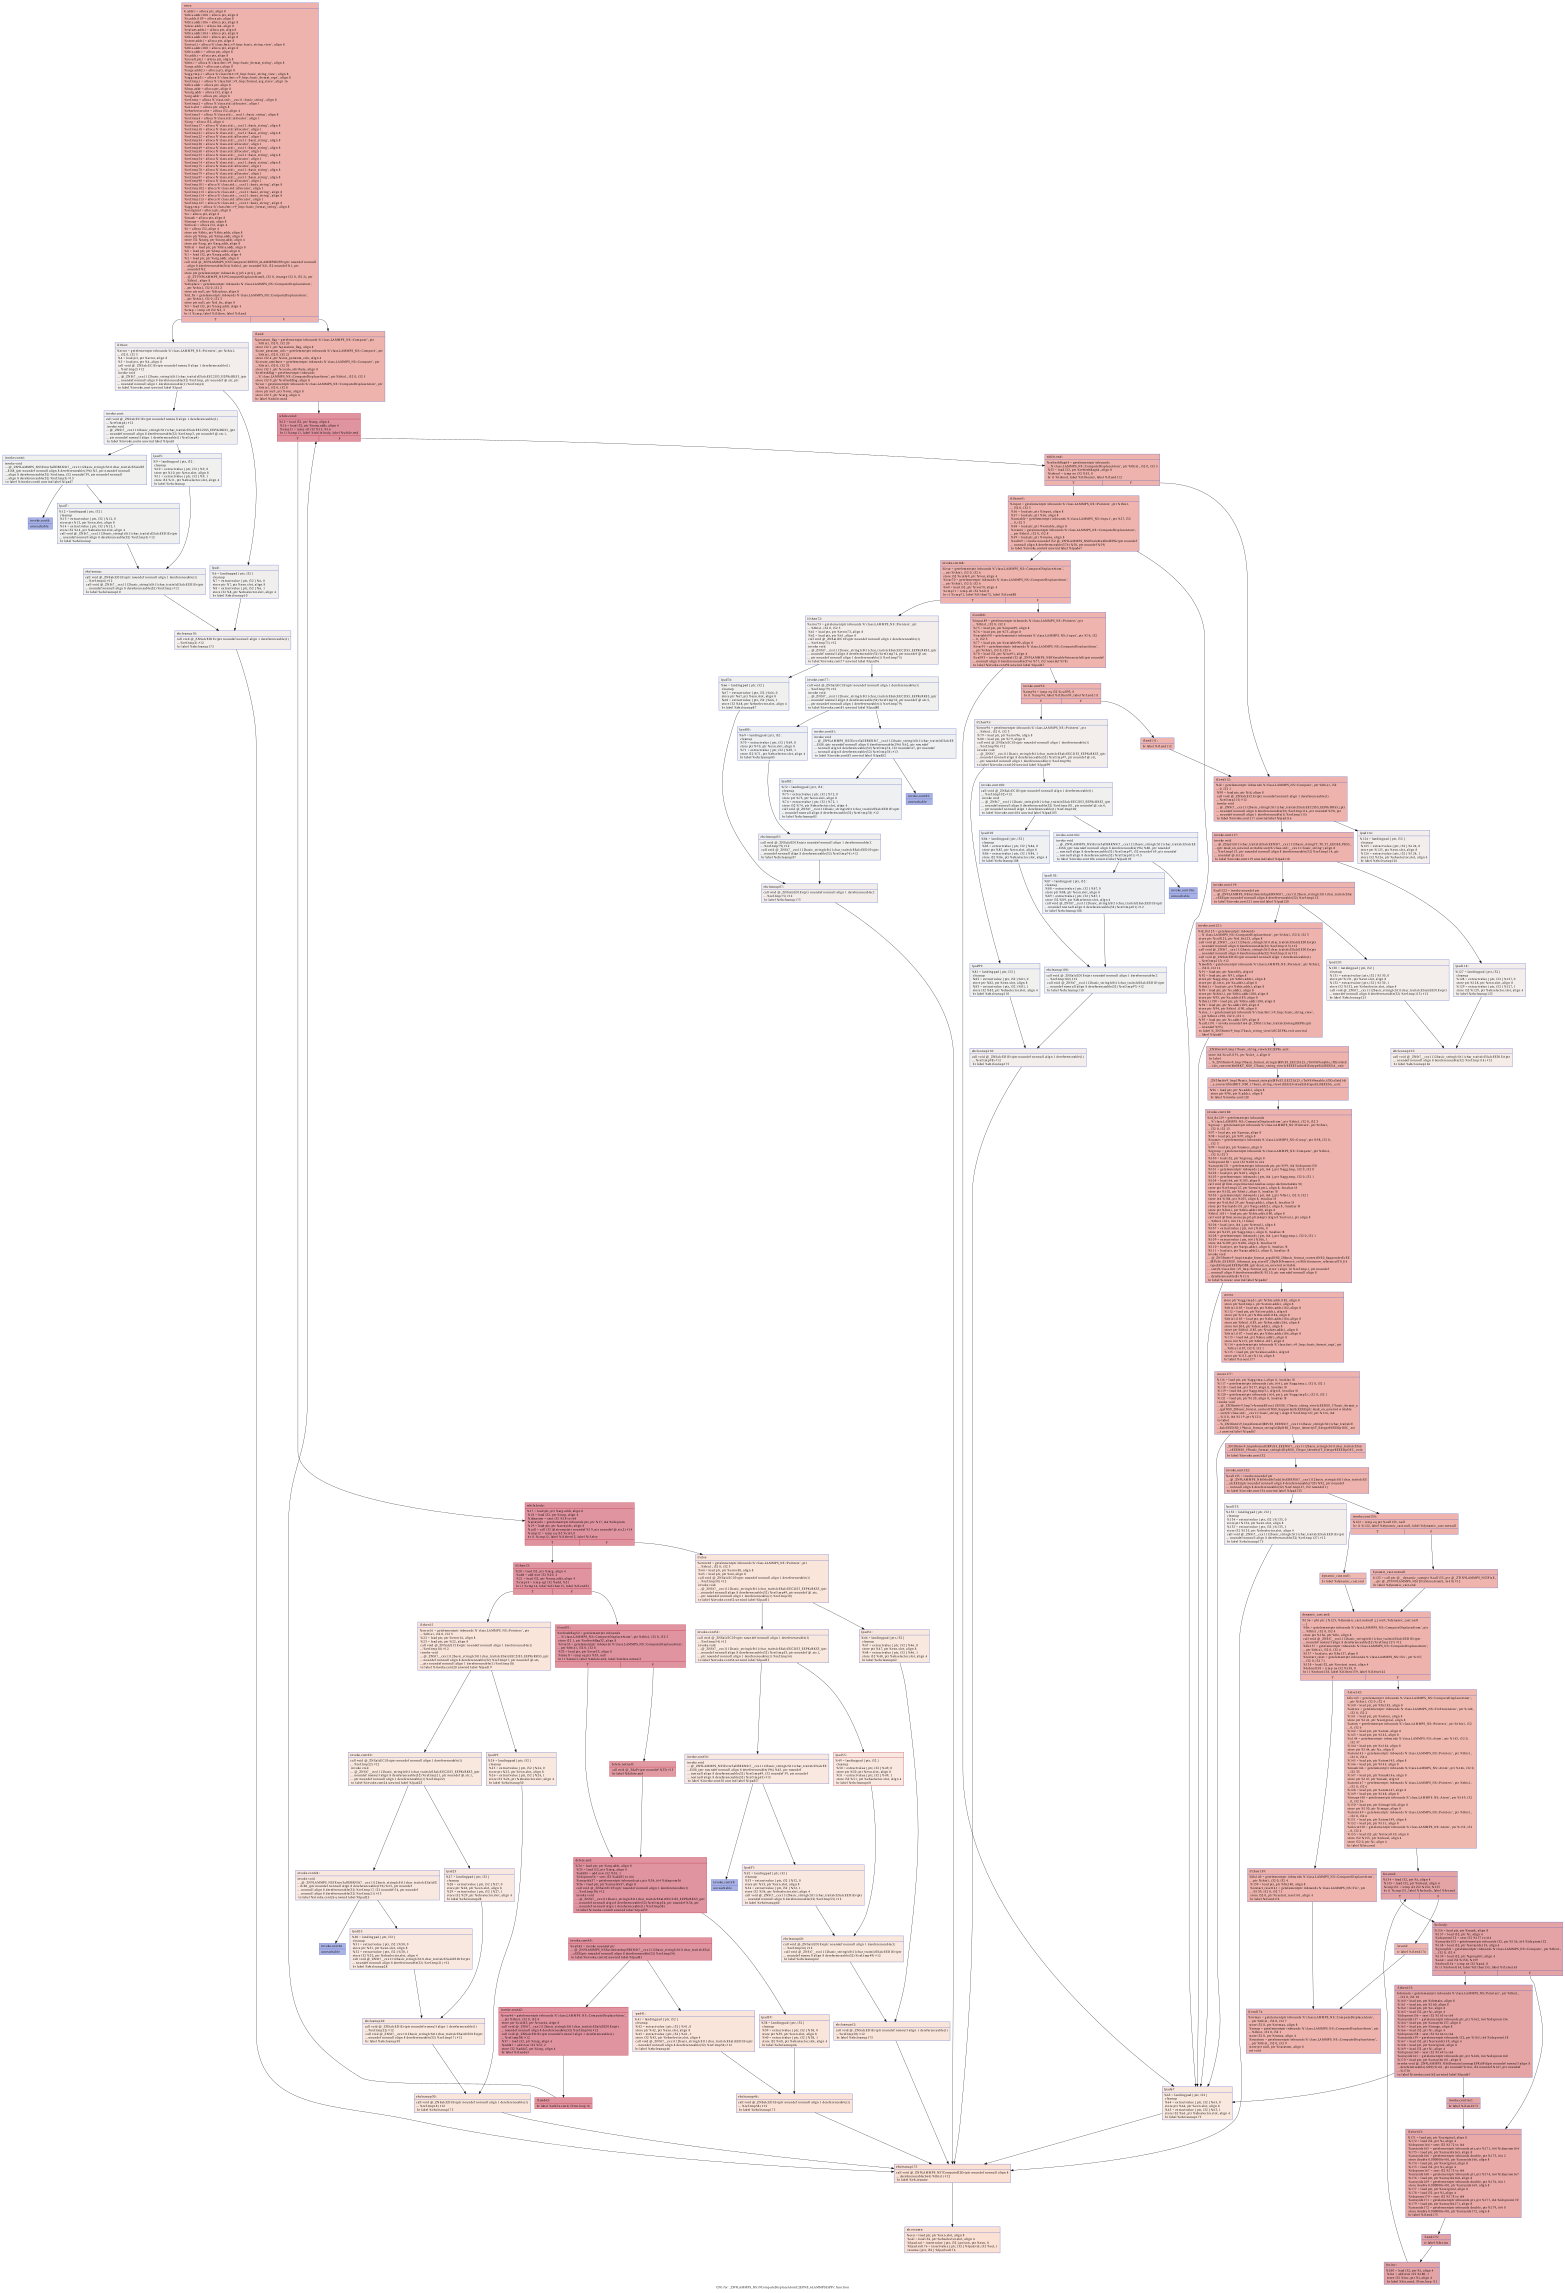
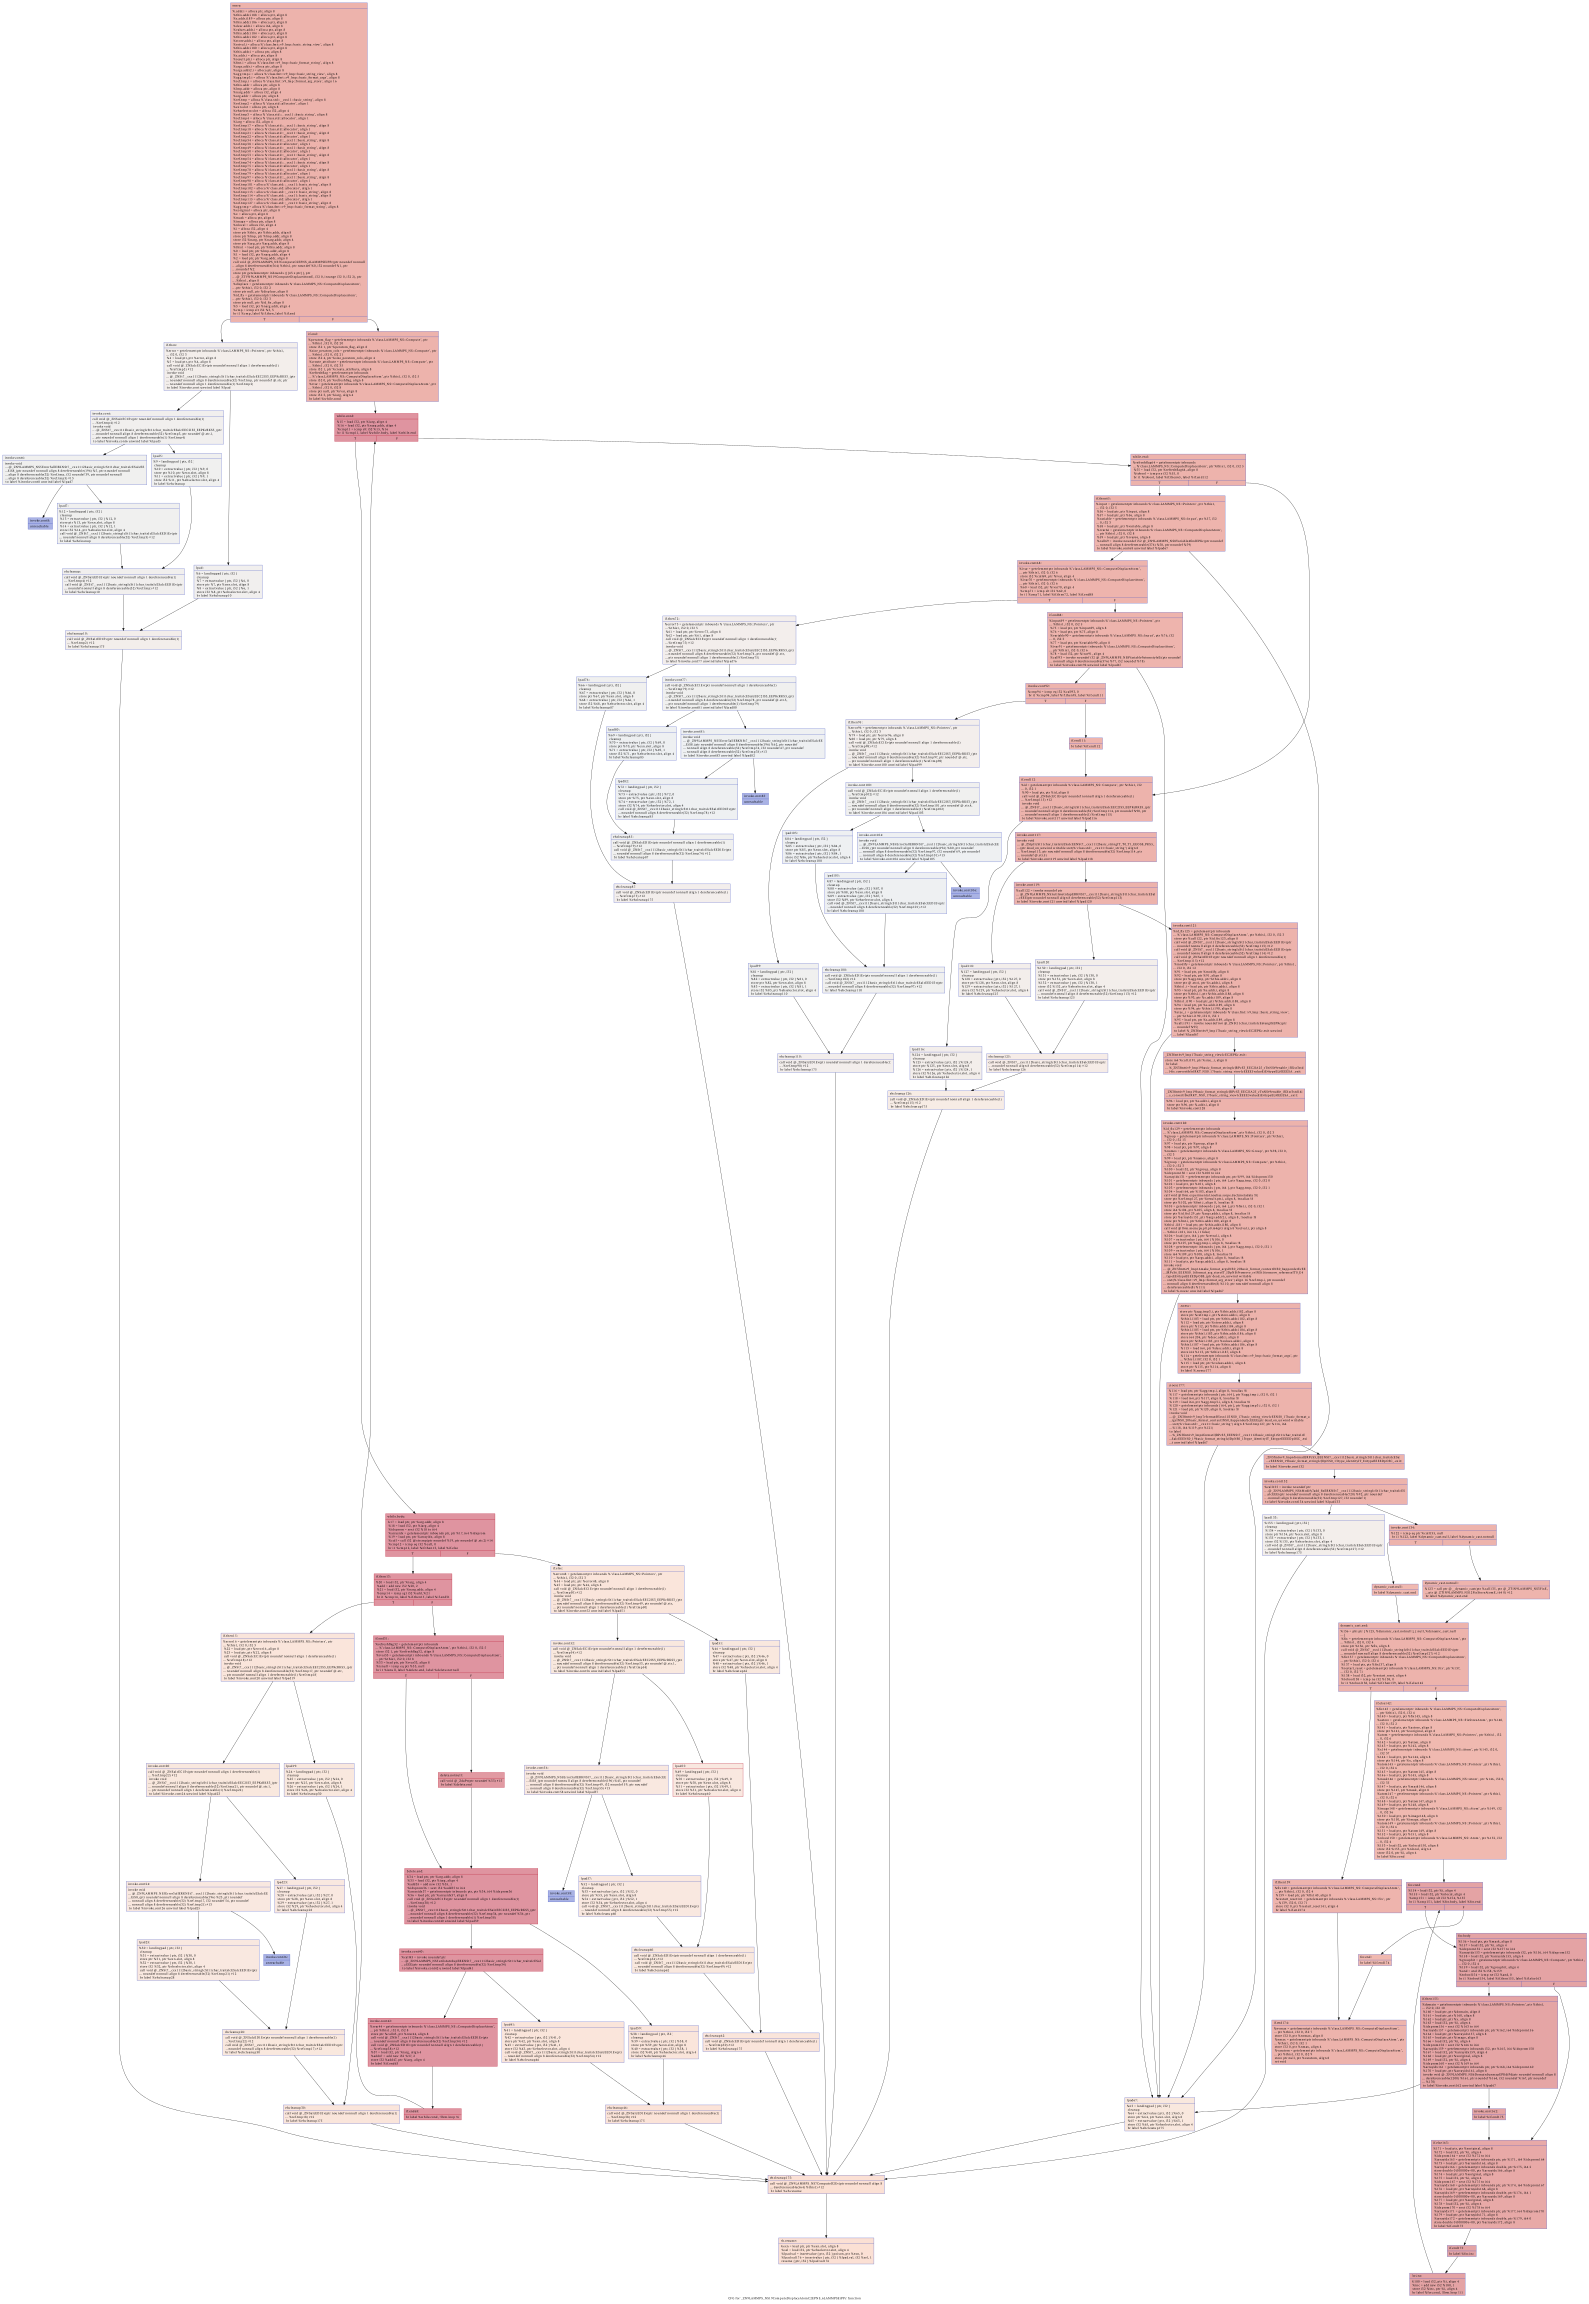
none -> (946, 1100)
